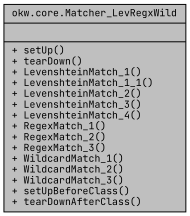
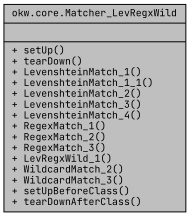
(68, 159) -> (62, 159)
